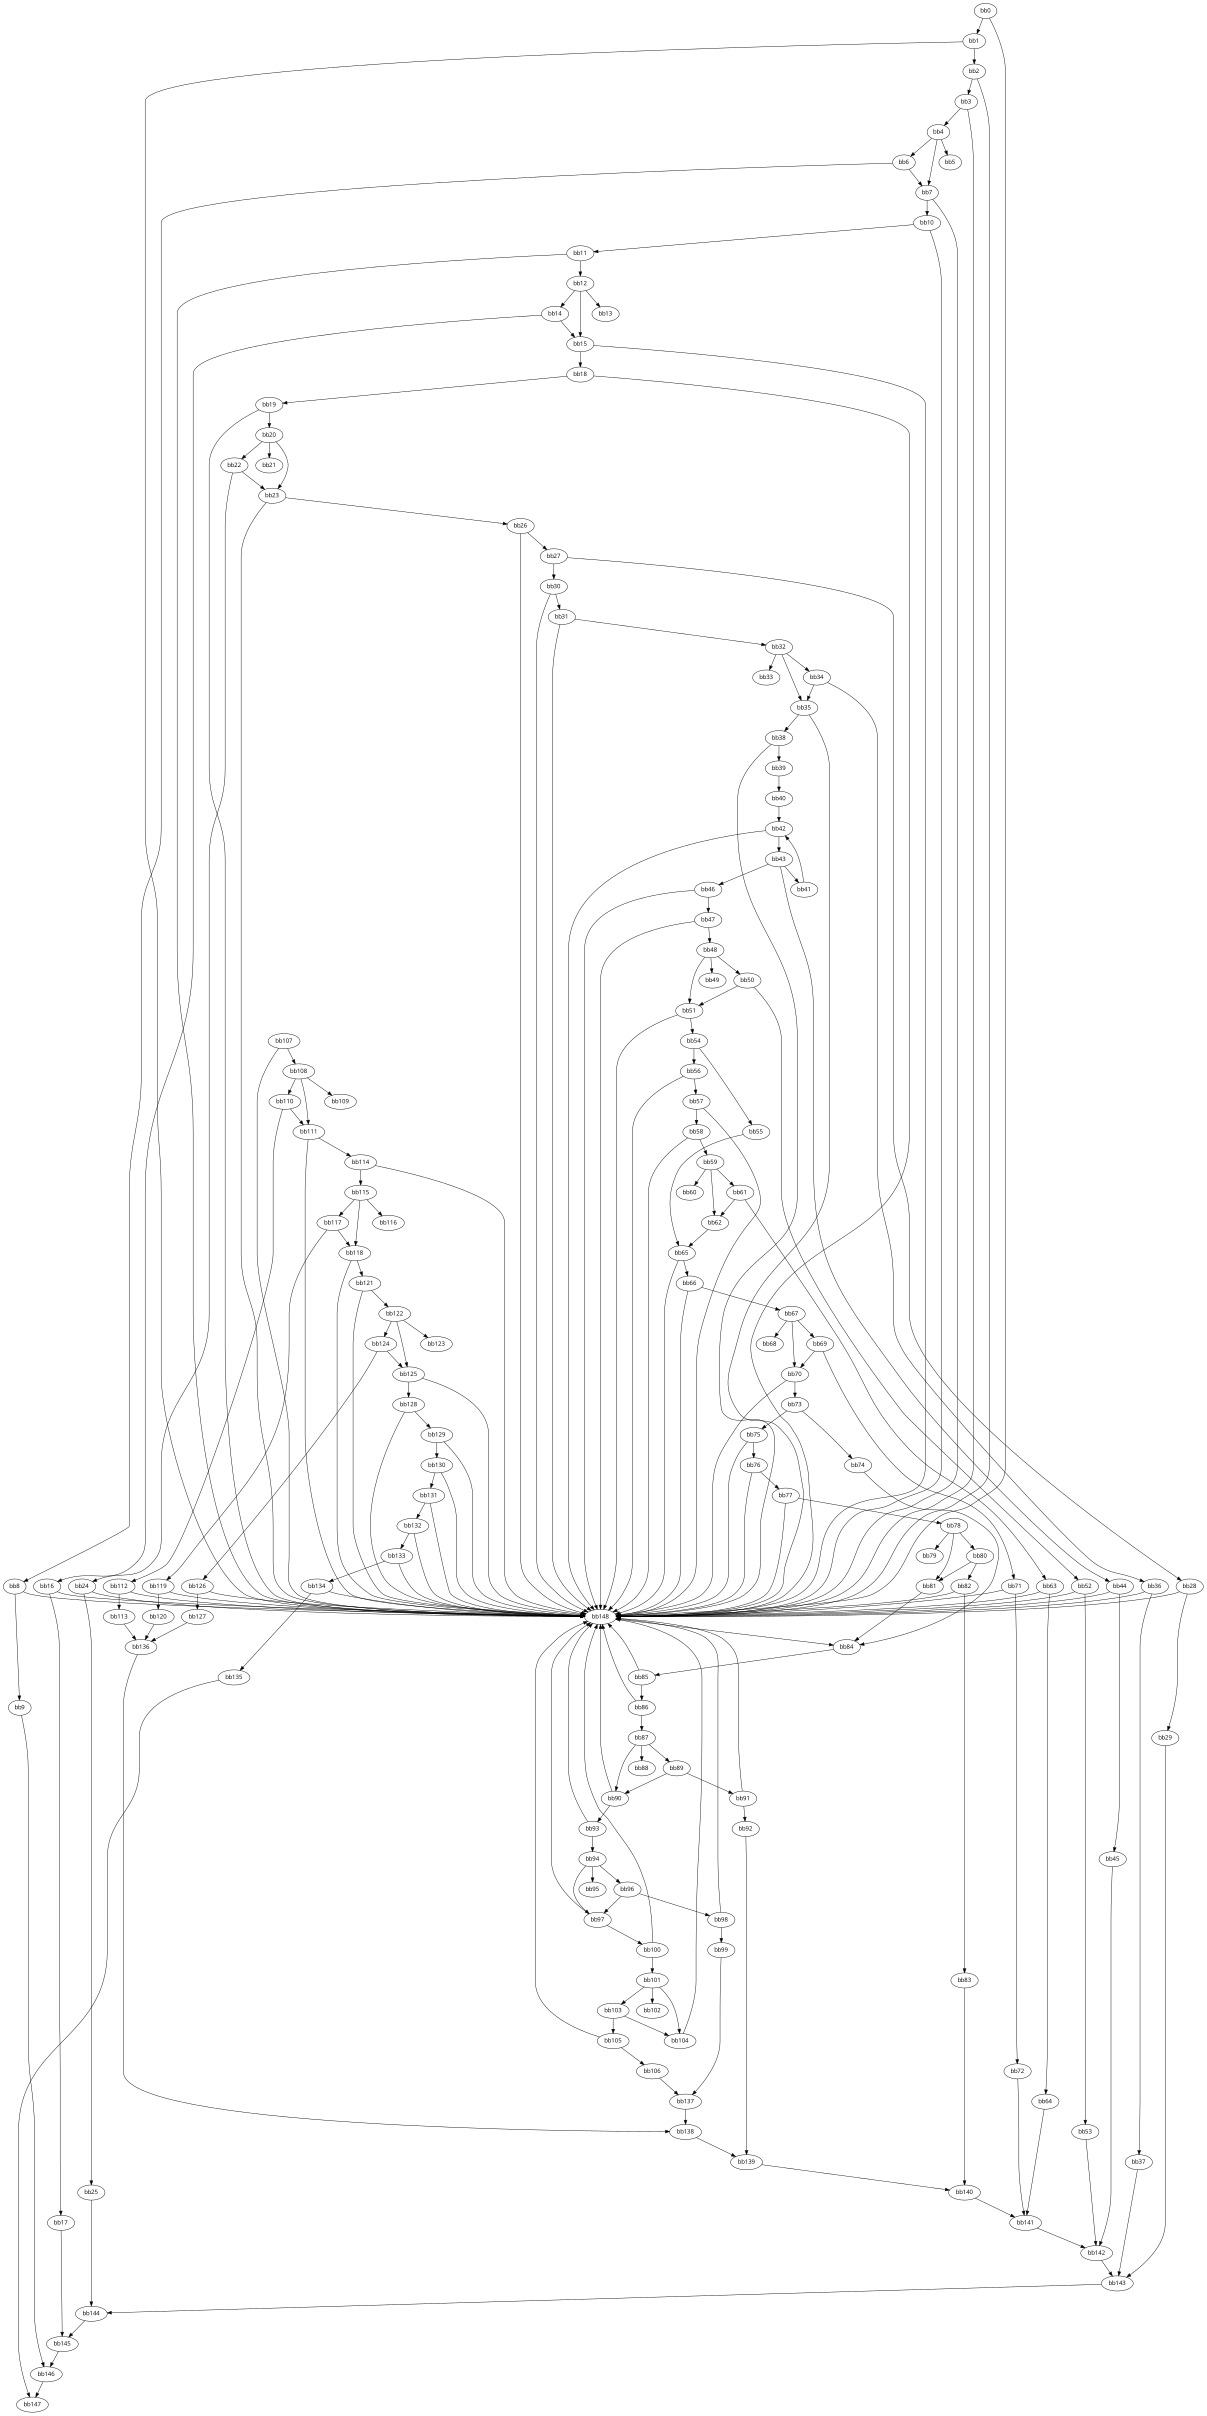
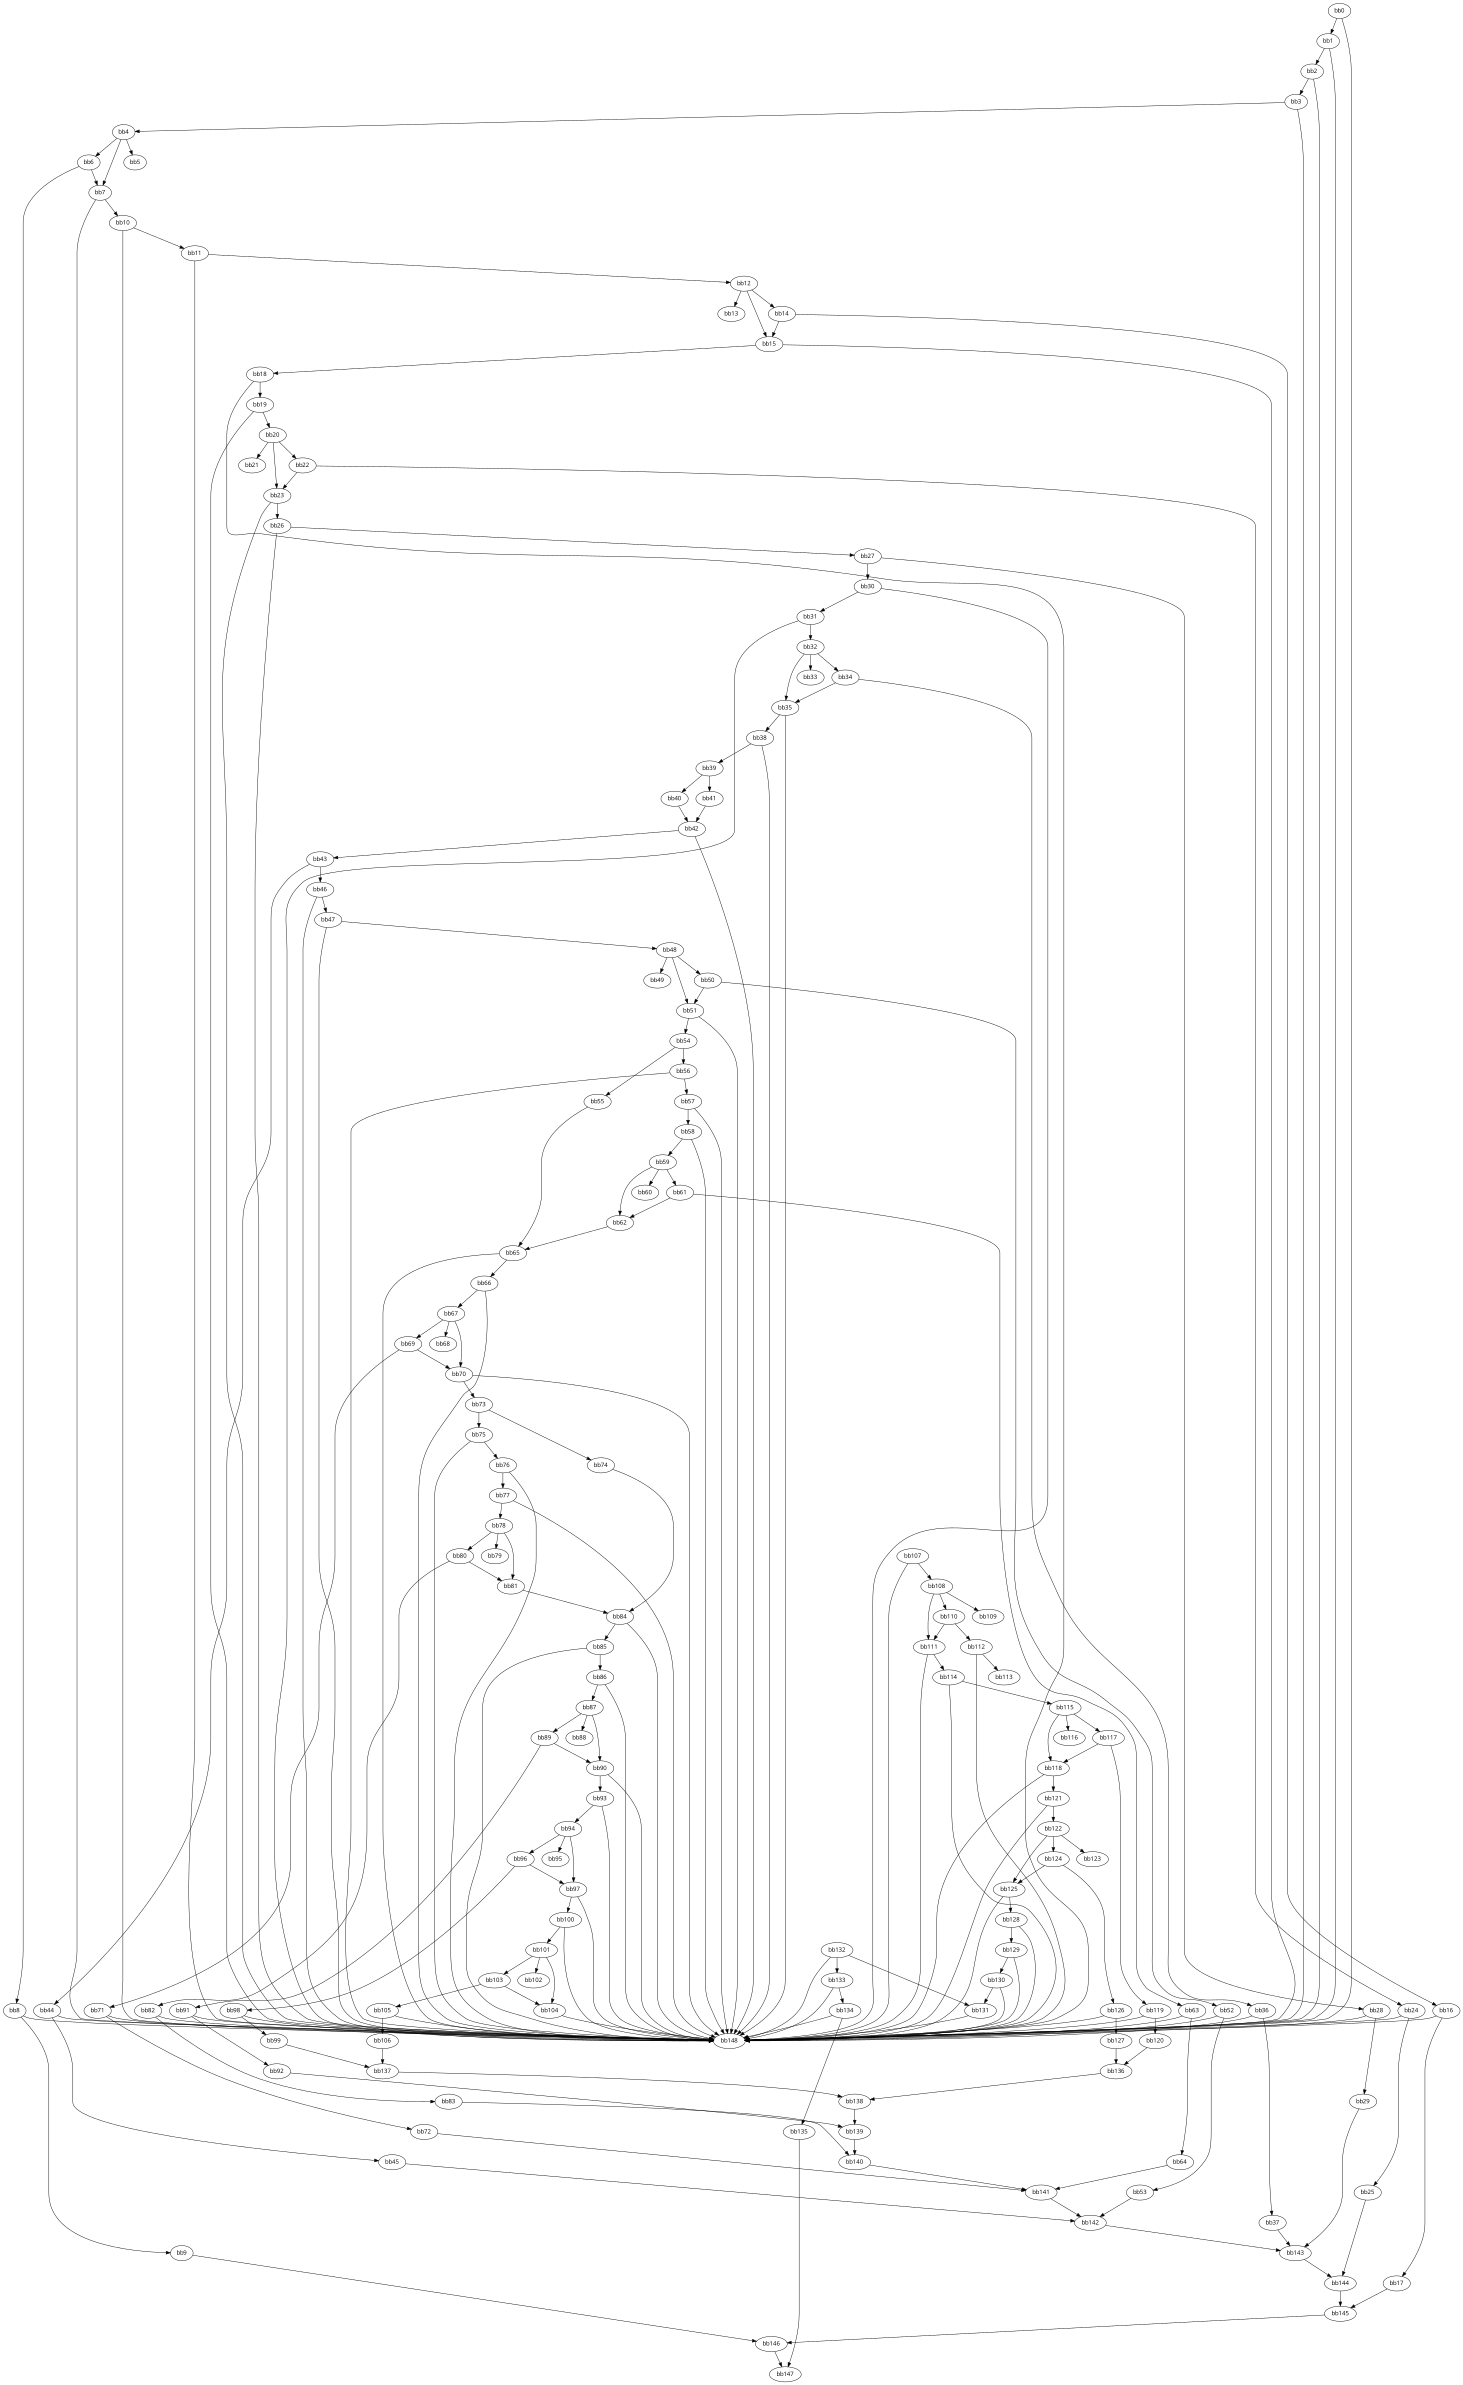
(790, 873) -> (710, 782)
(422, 1509) -> (907, 1980)
(129, 1630) -> none
(722, 1632) -> (657, 1841)
